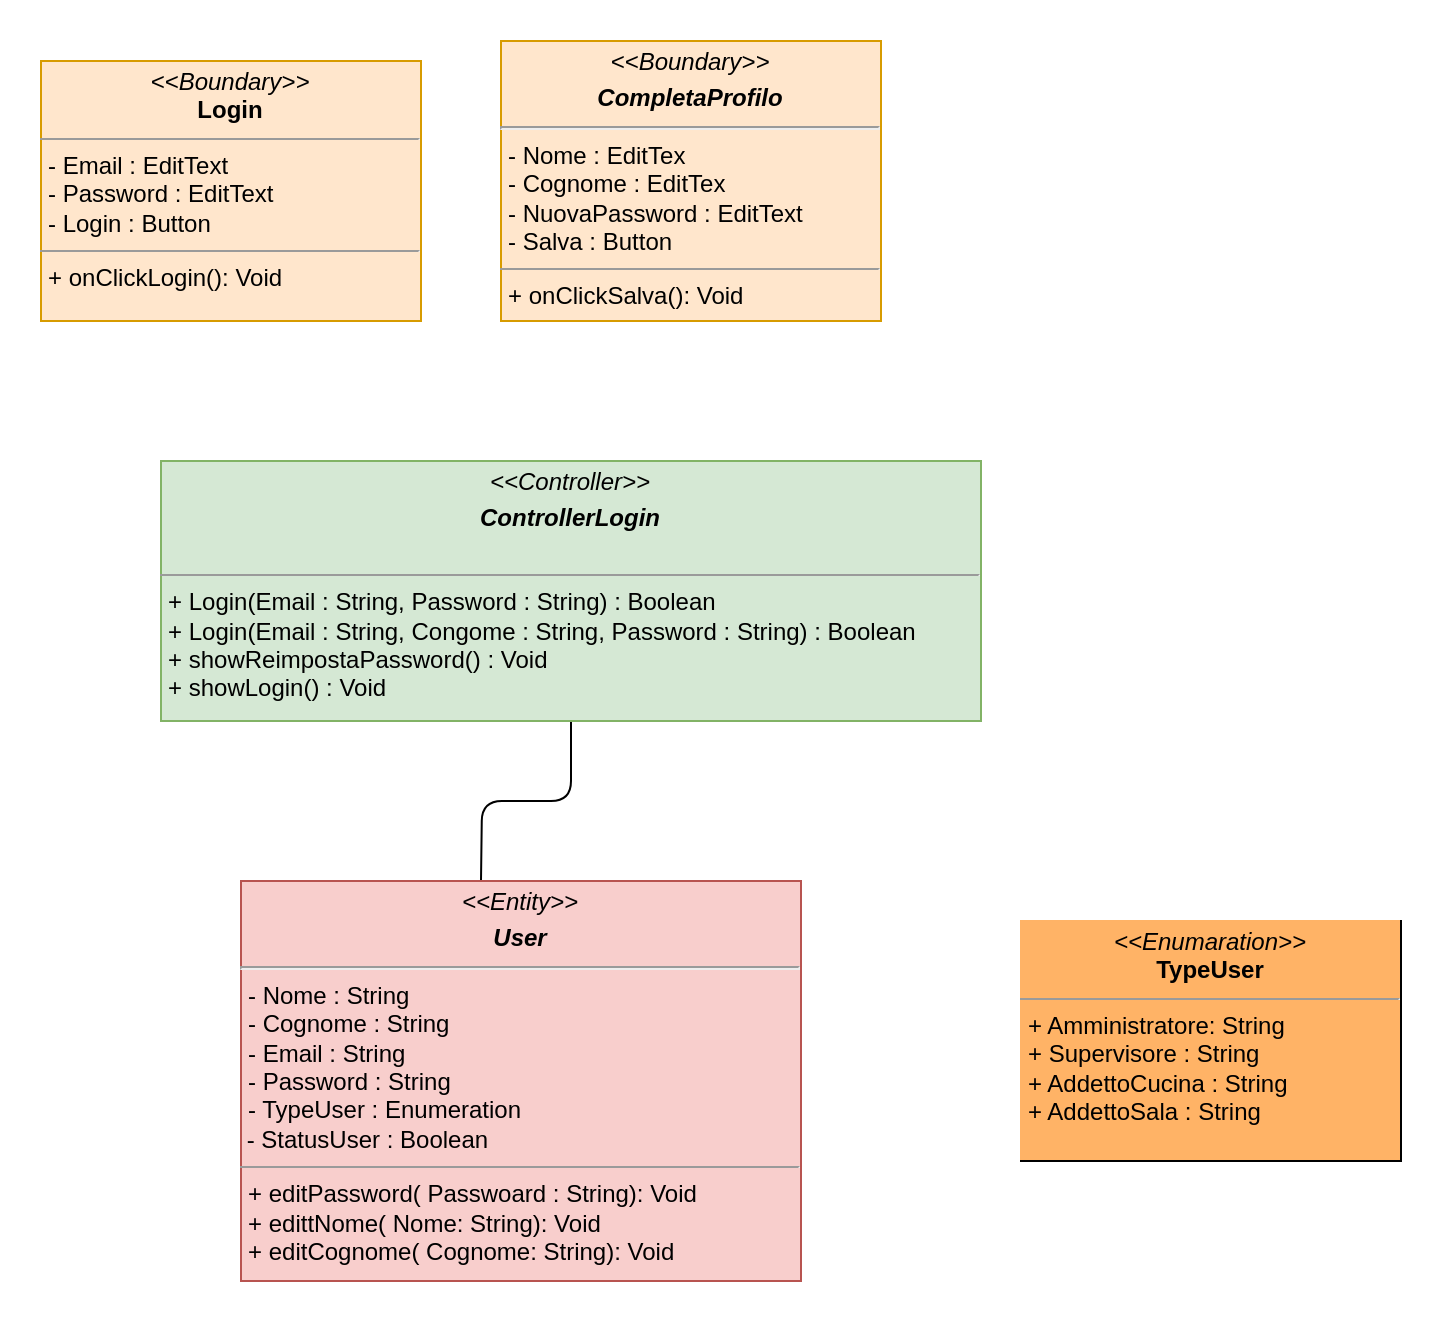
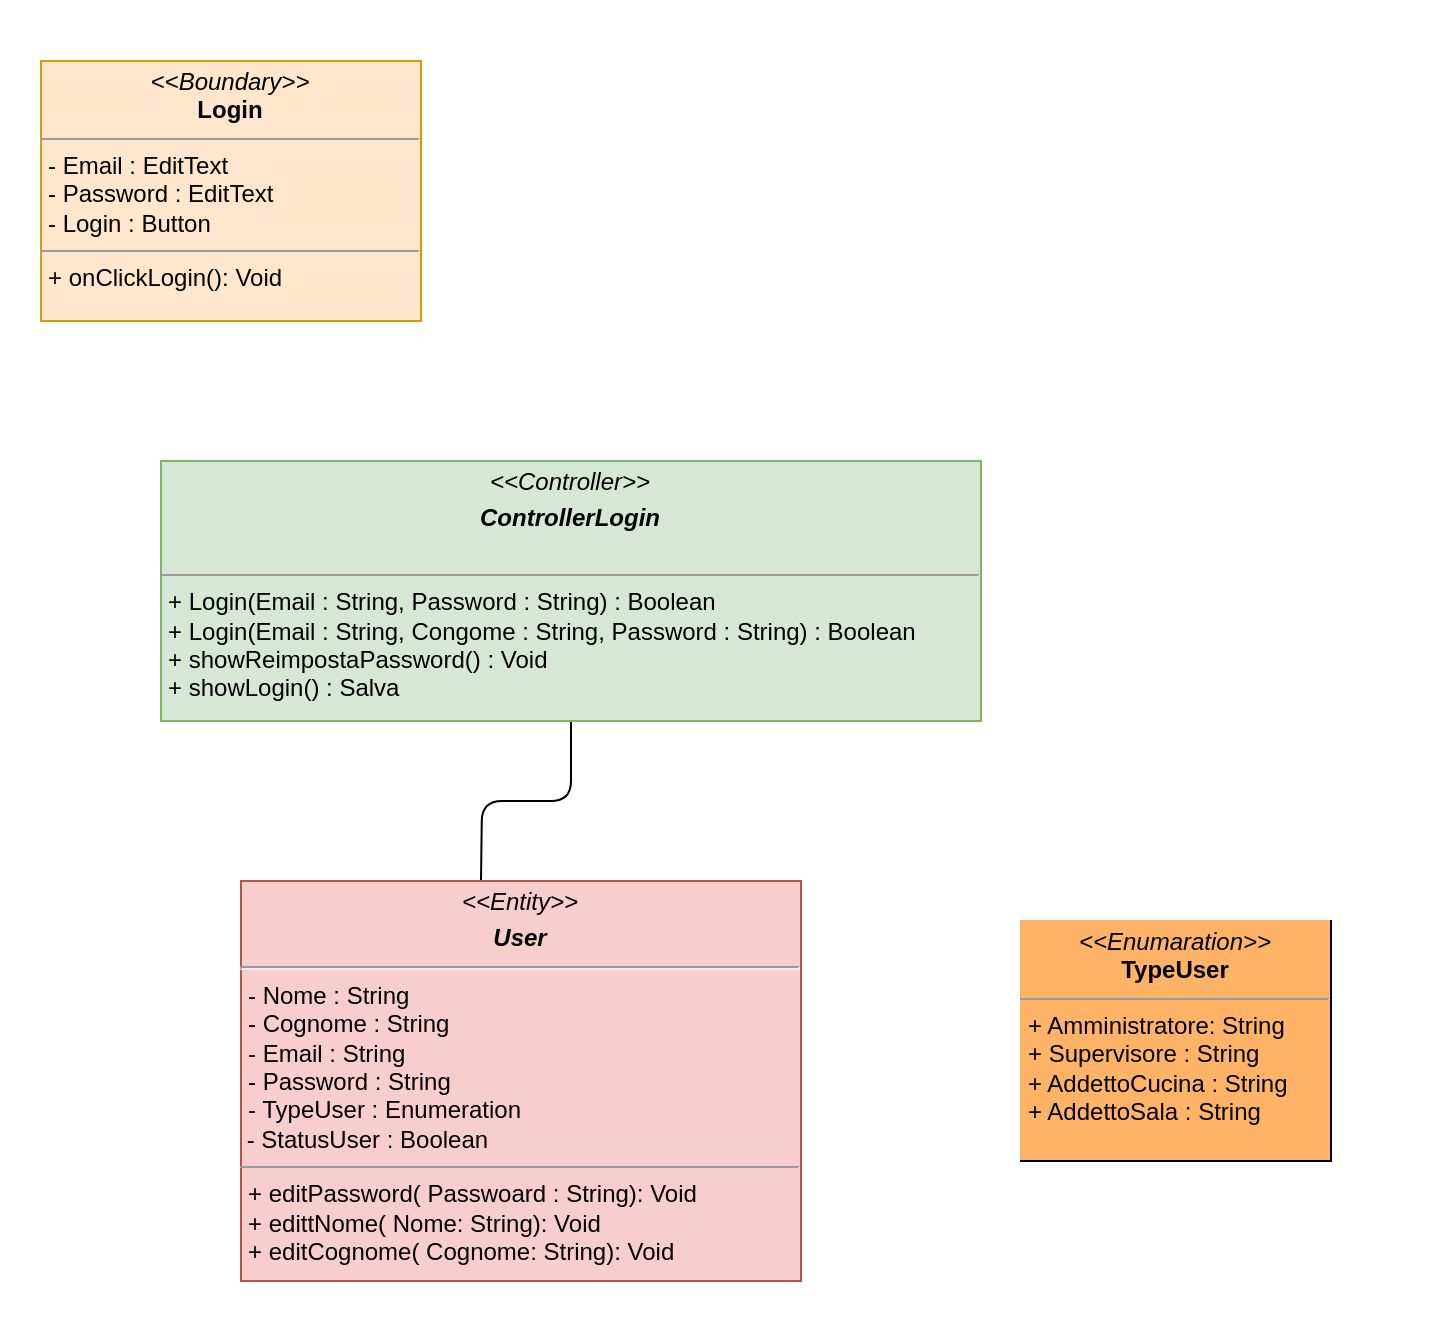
(691, 181) -> none
(557, 547) -> (557, 547)
(1211, 1041) -> (1176, 1041)
